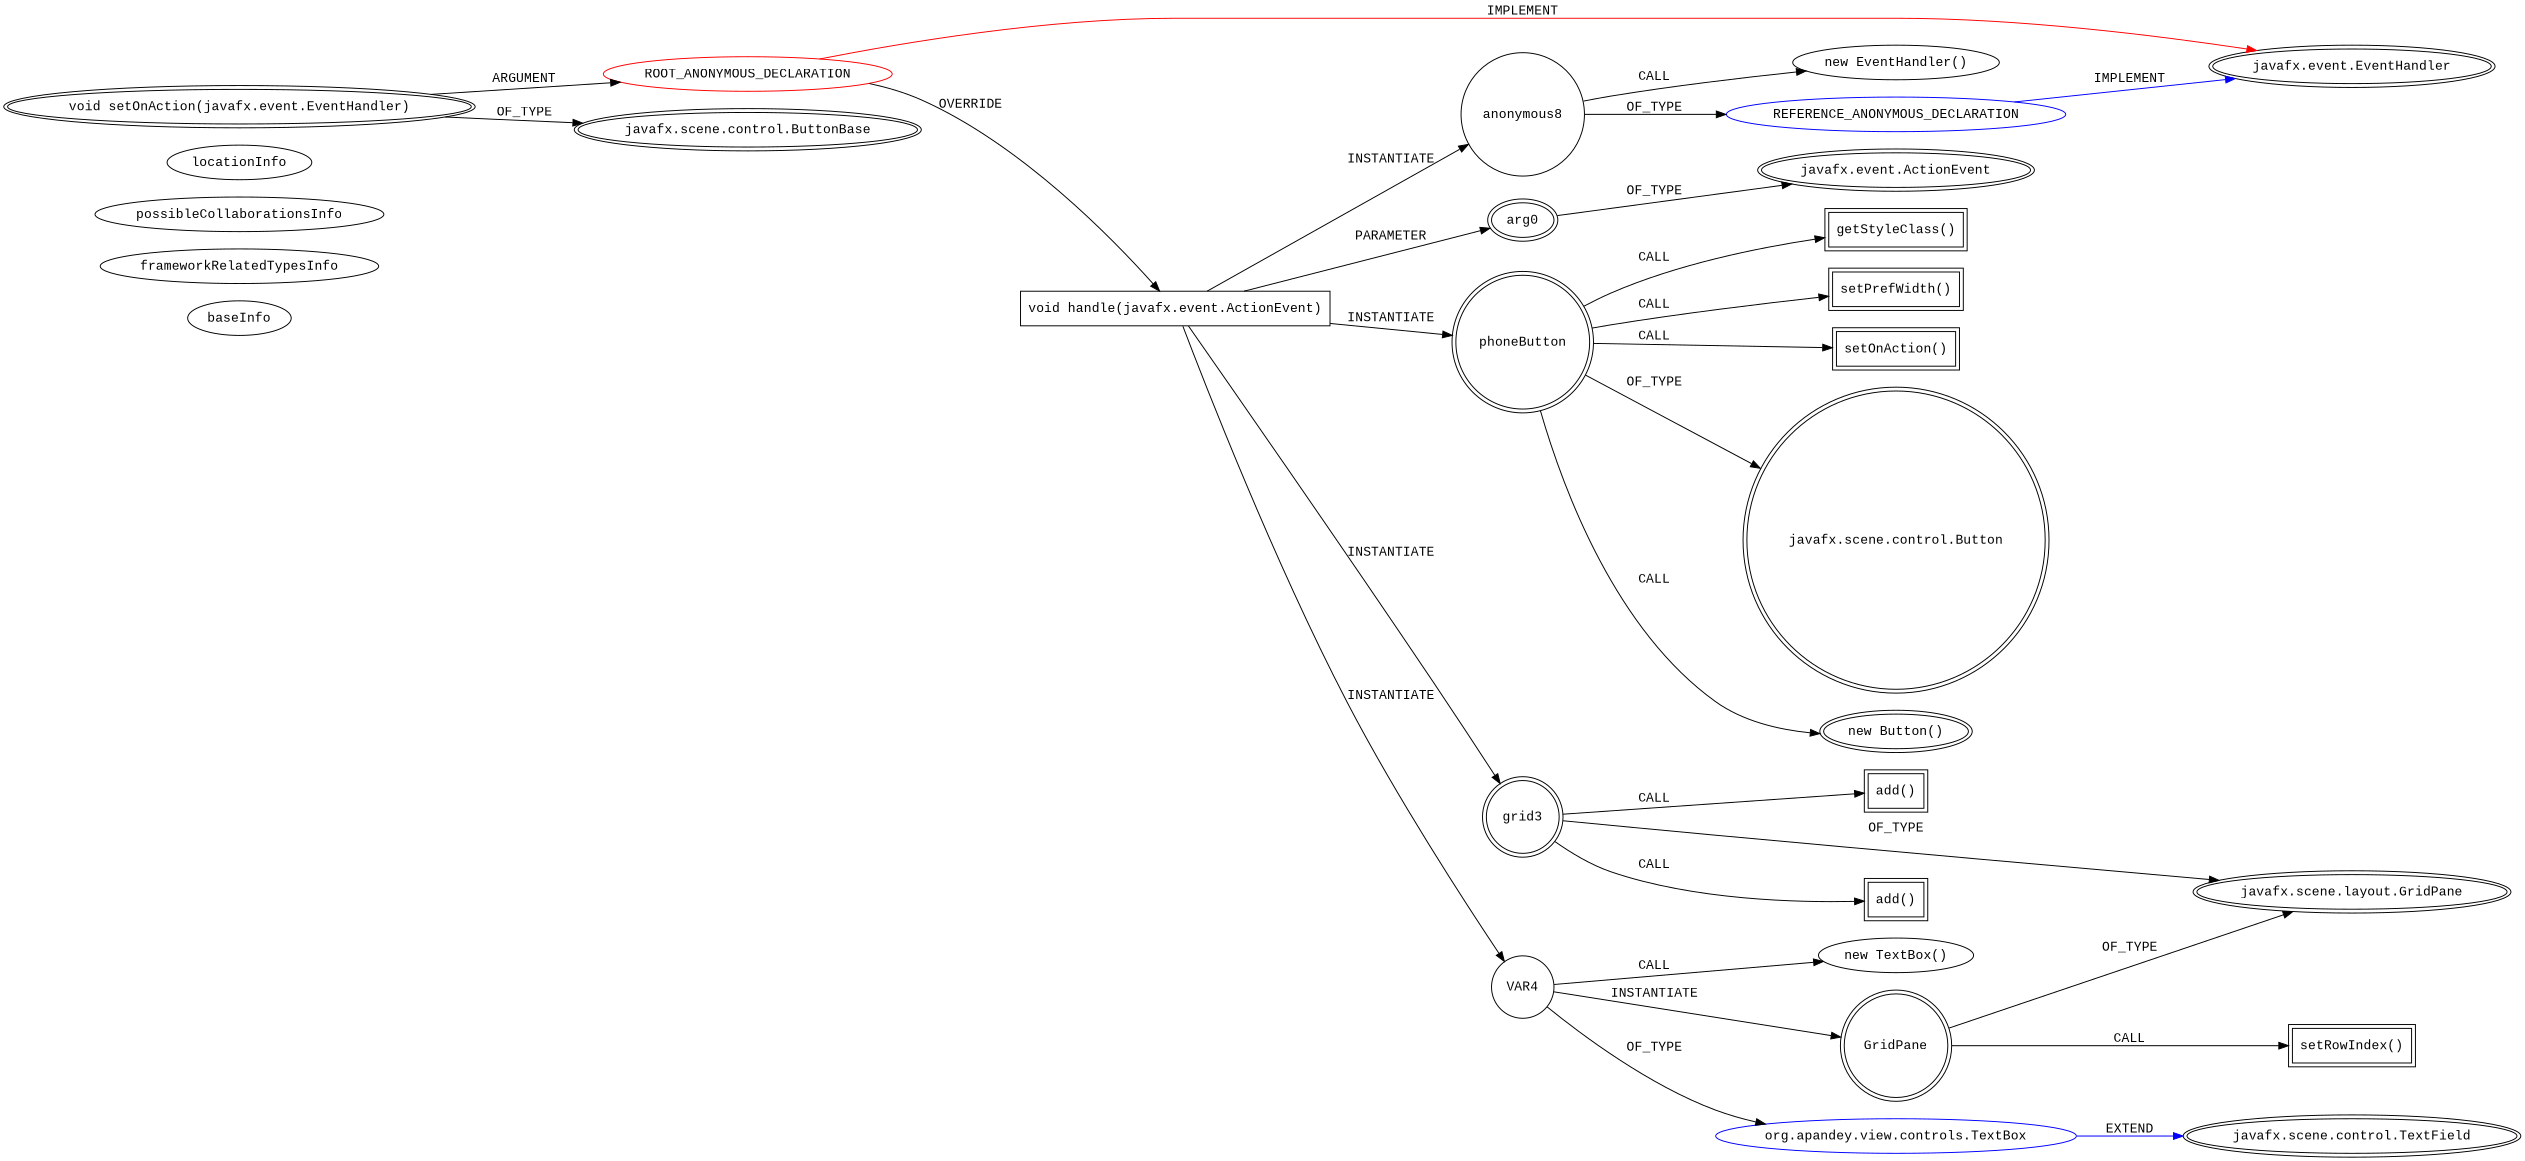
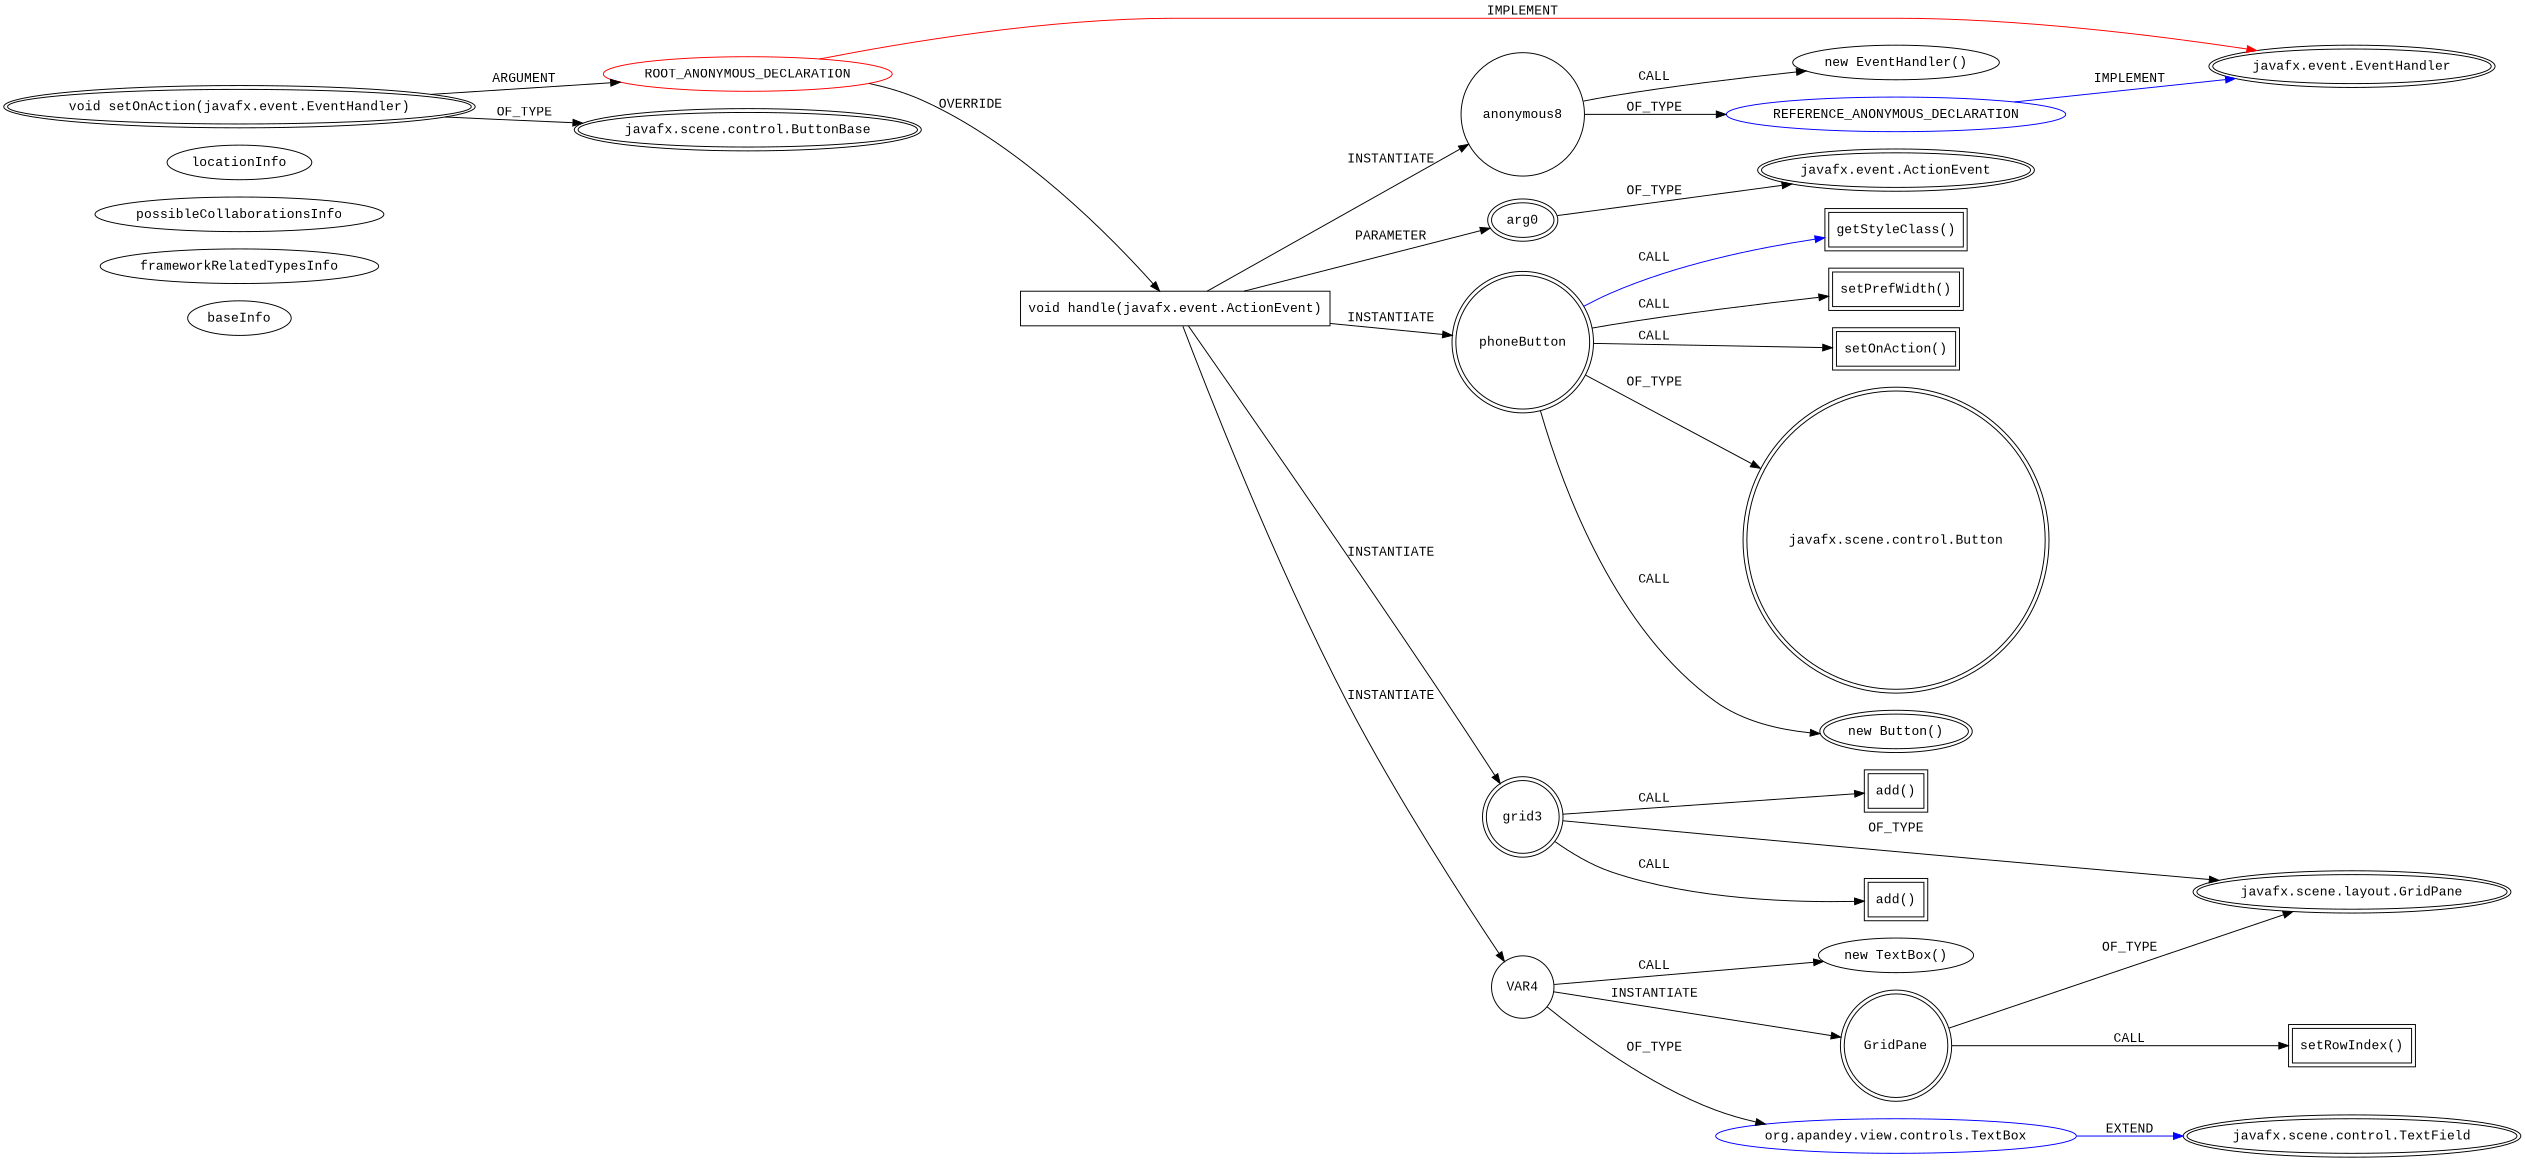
(1697, 264) -> (1697, 264)
